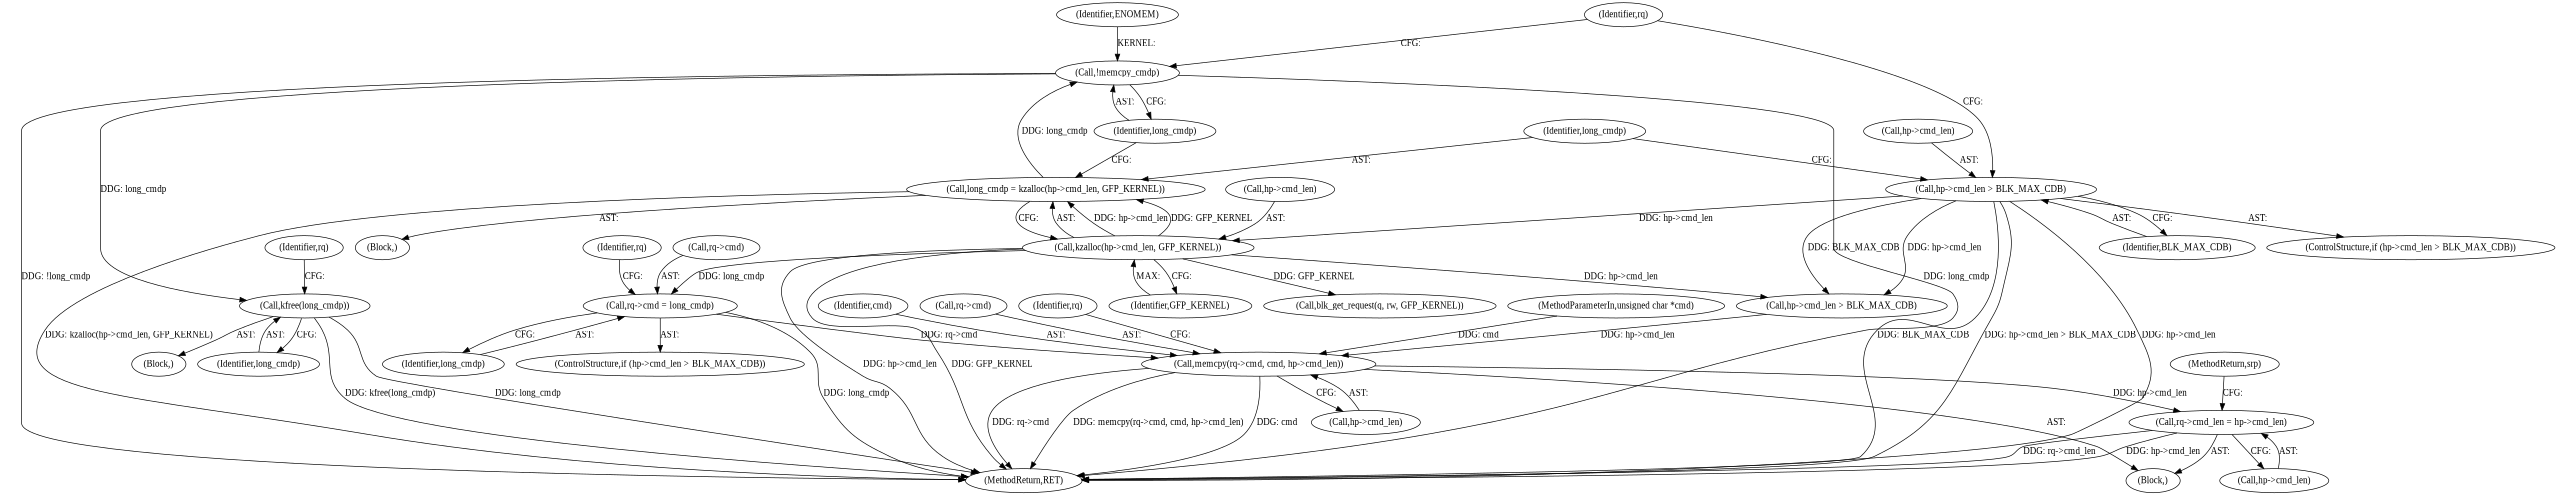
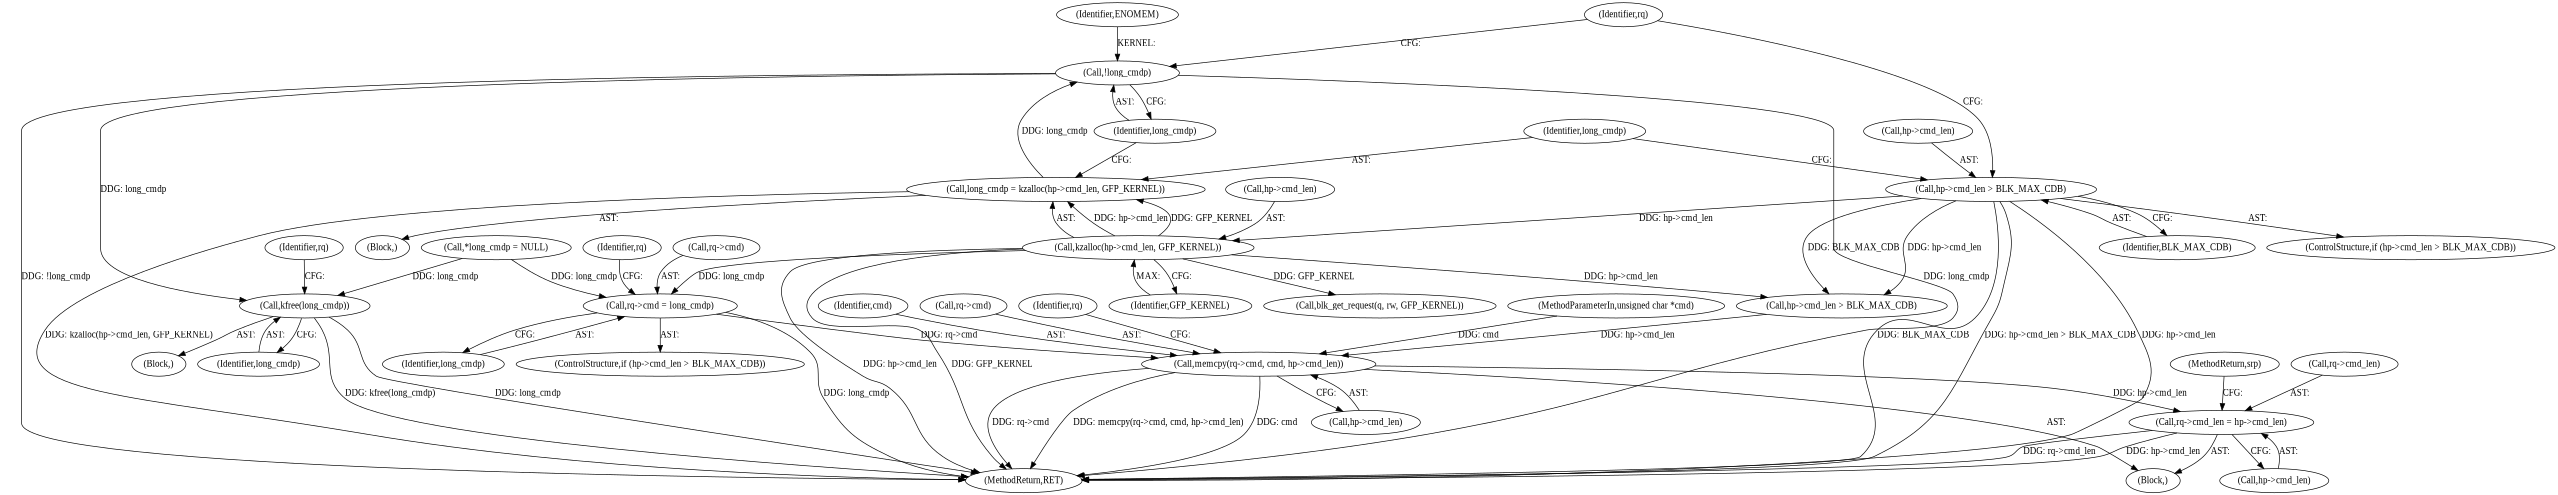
(1118, 73) -> (1118, 73)
(1021, 226) -> none
none -> (496, 248)
none -> (2345, 364)
